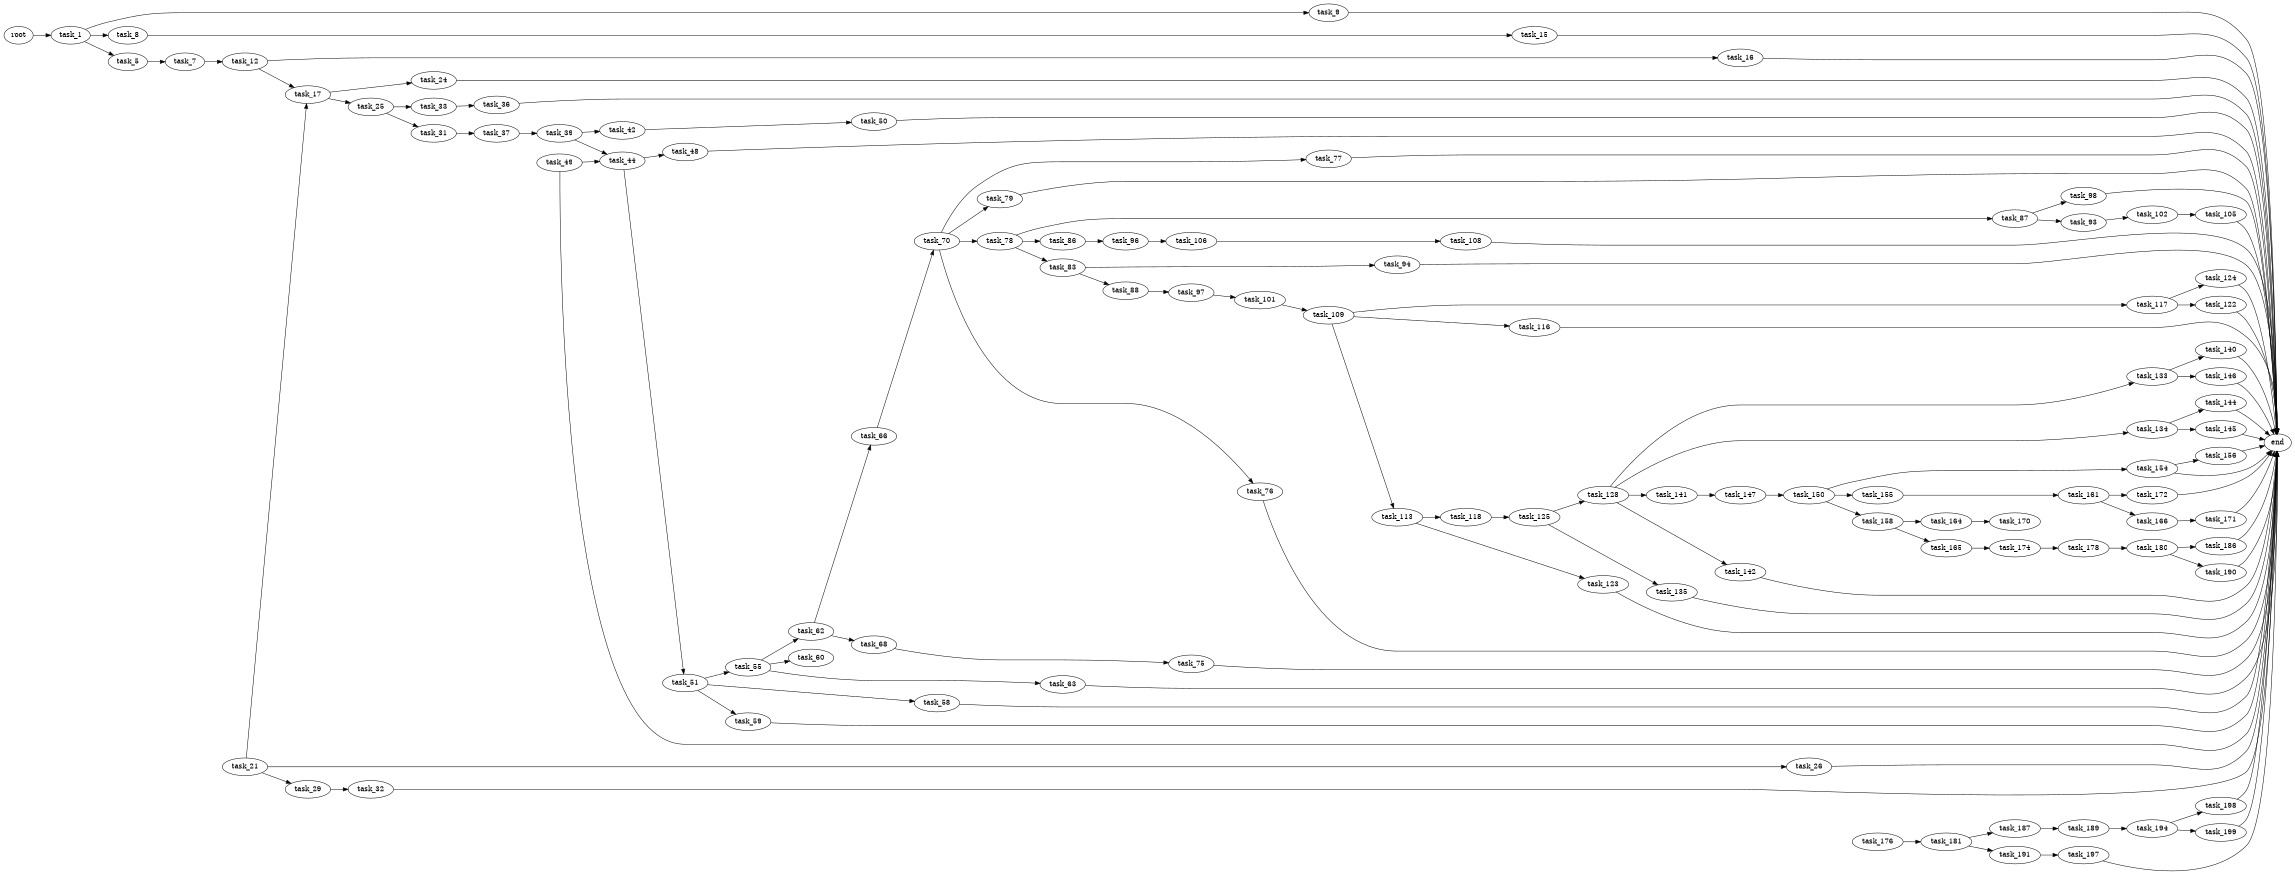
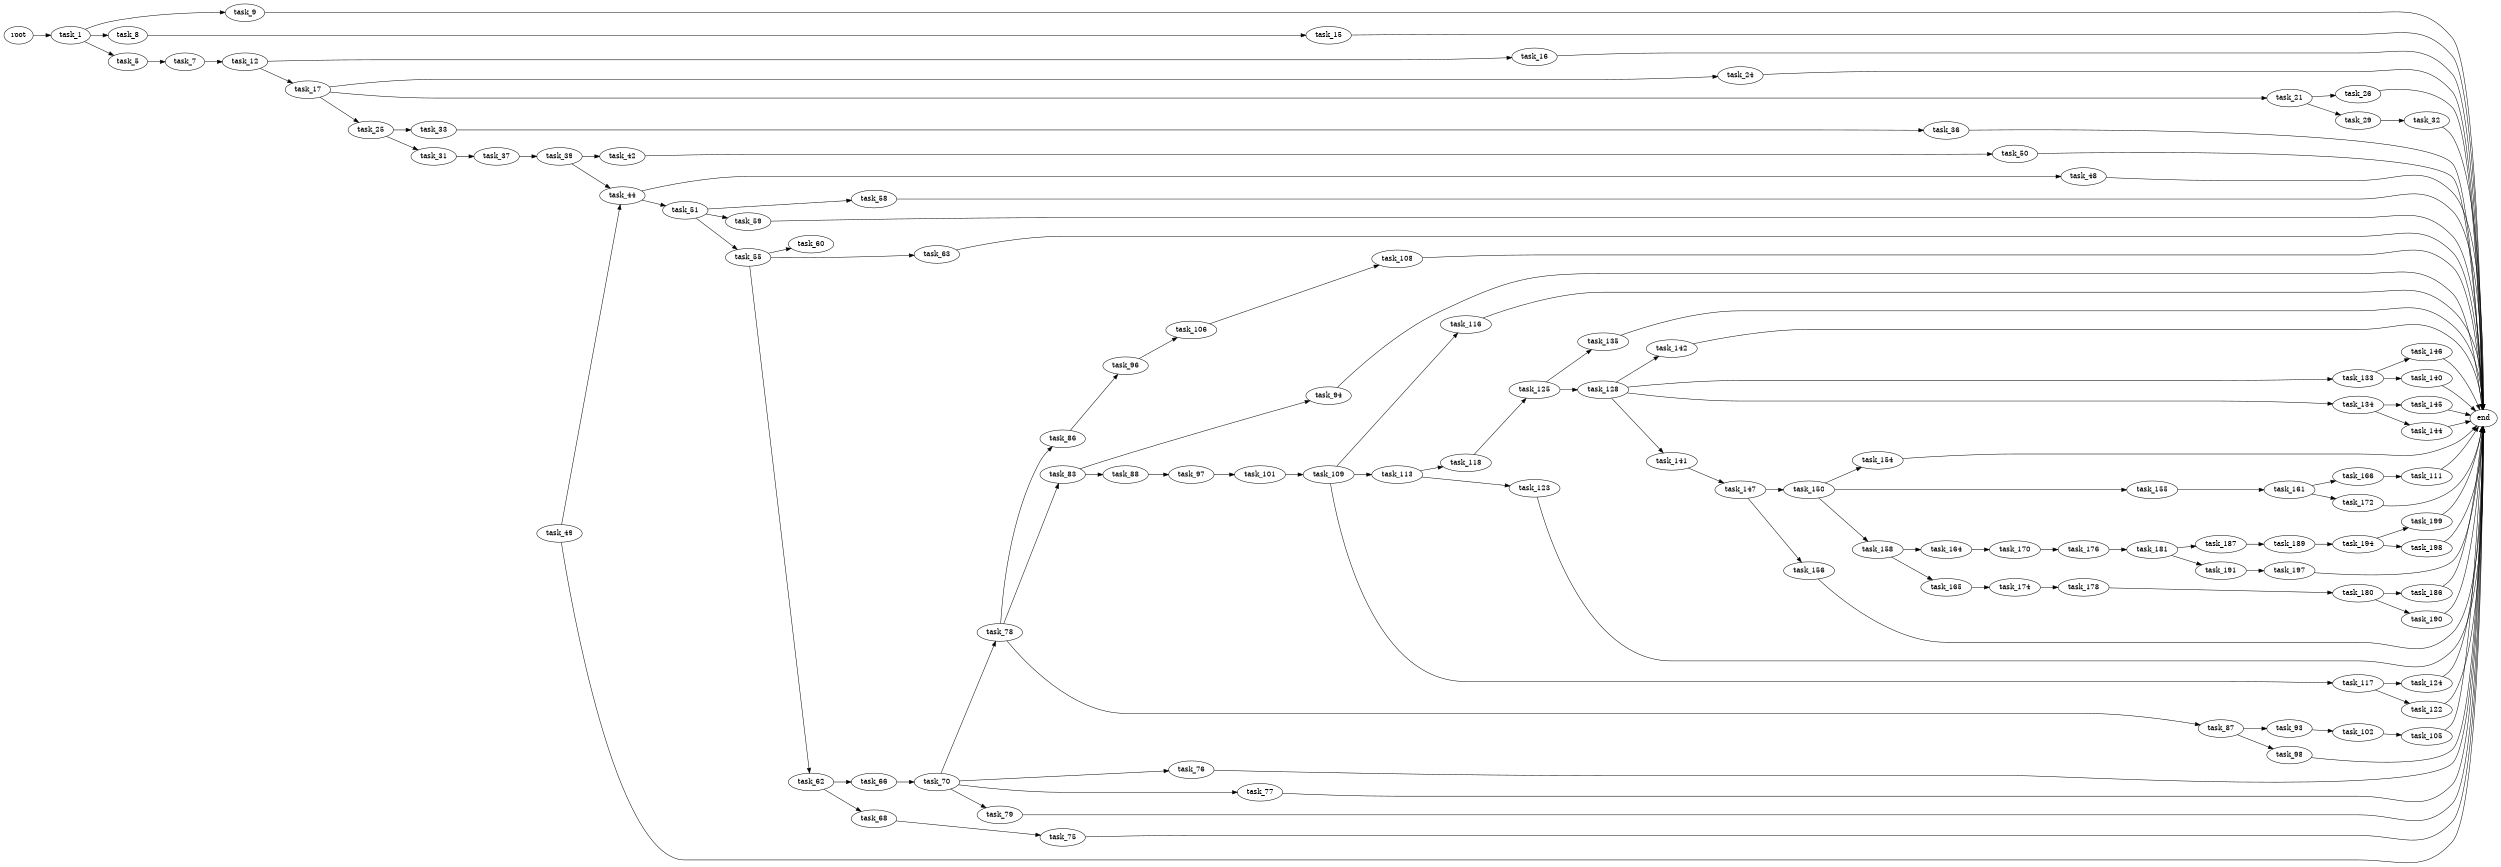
(276, 433) -> (1296, 98)
(2184, 463) -> (1773, 528)
(2221, 520) -> (2427, 477)
none -> (2047, 550)
